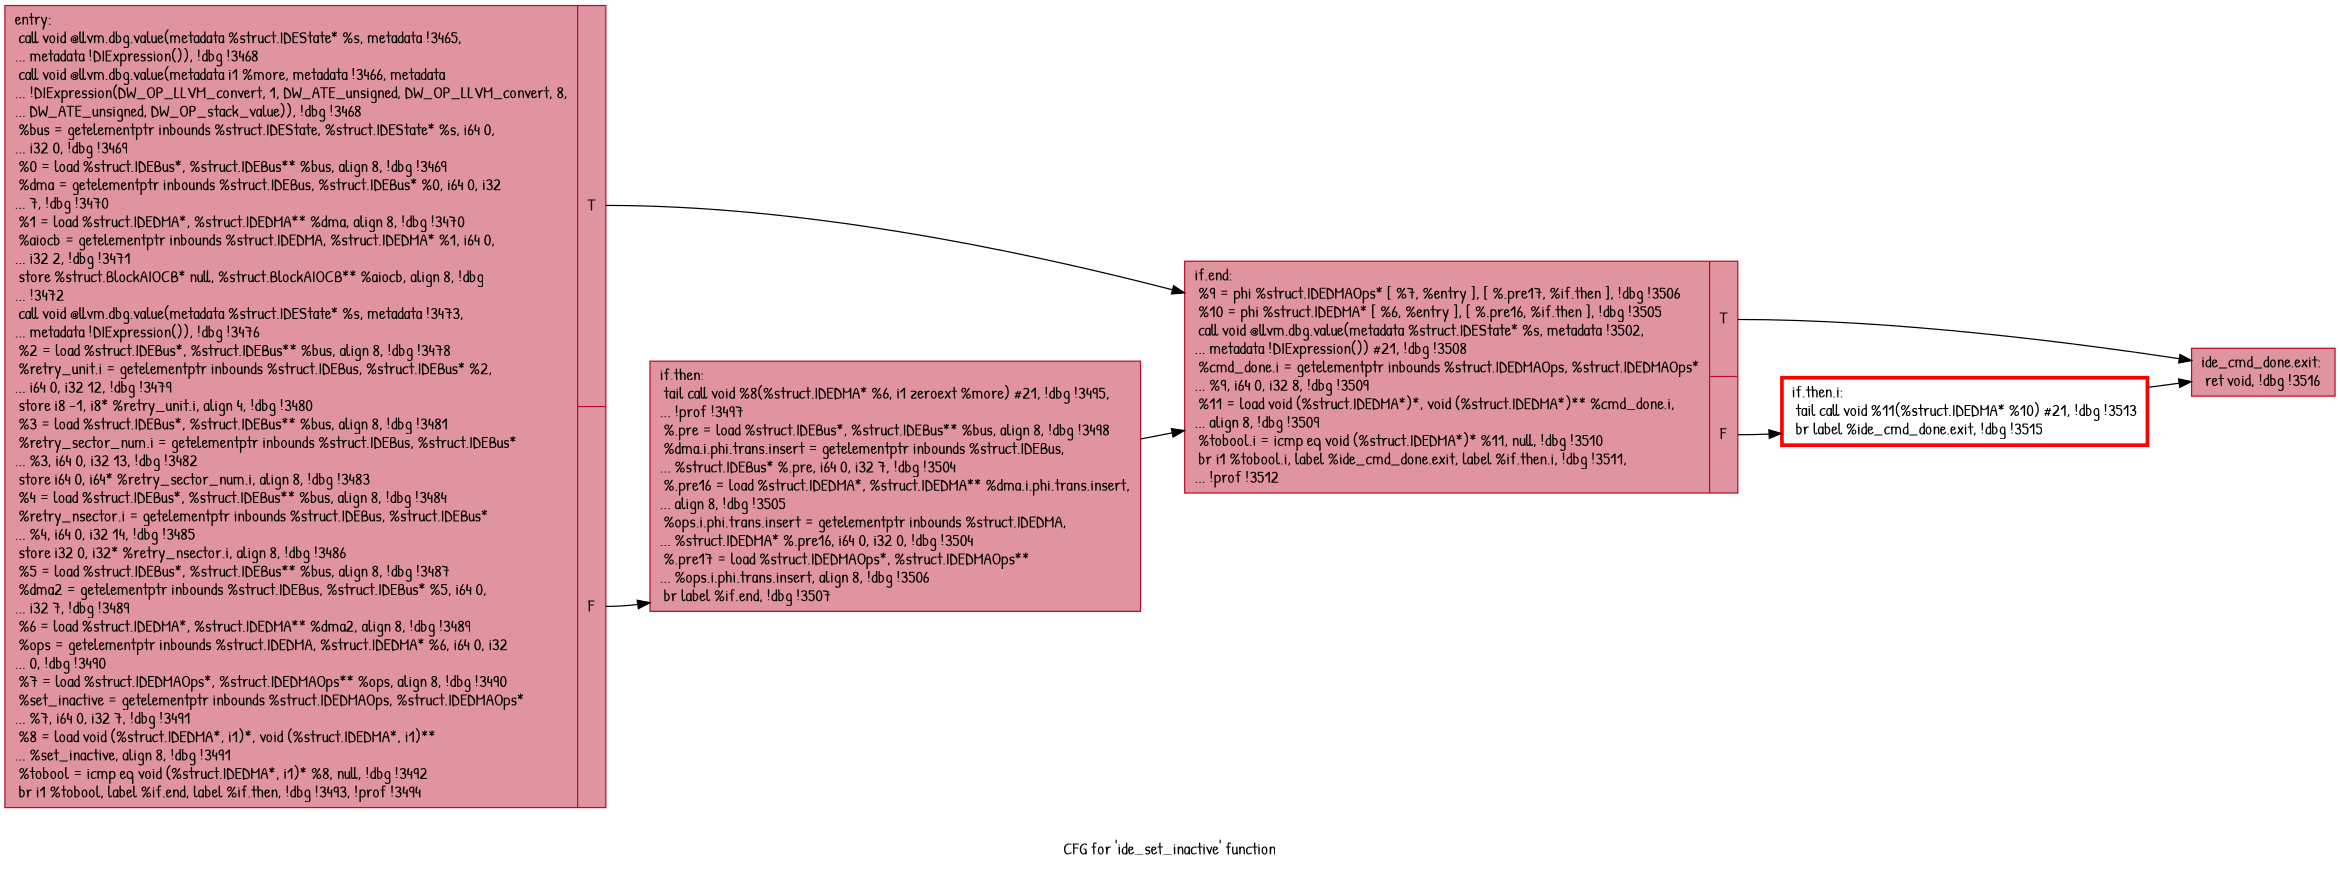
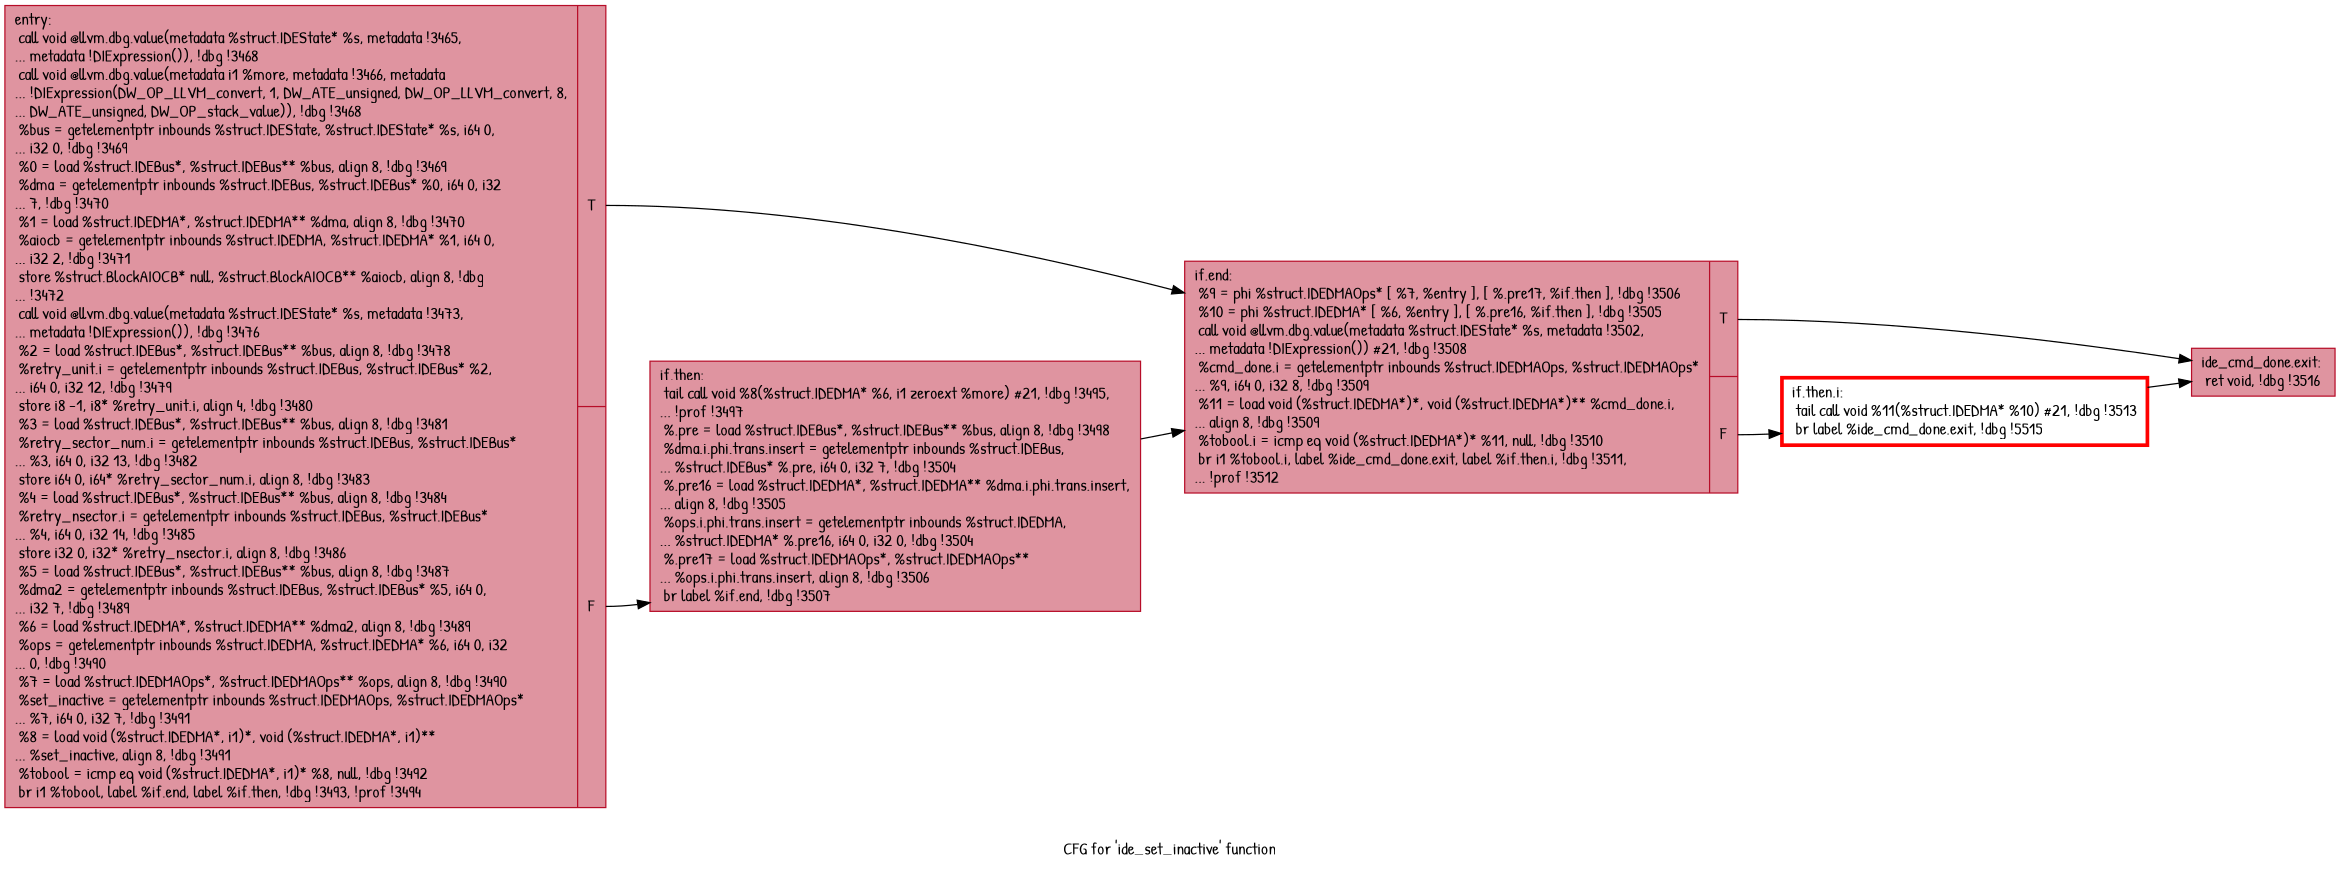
(1917, 429) -> (1917, 429)
